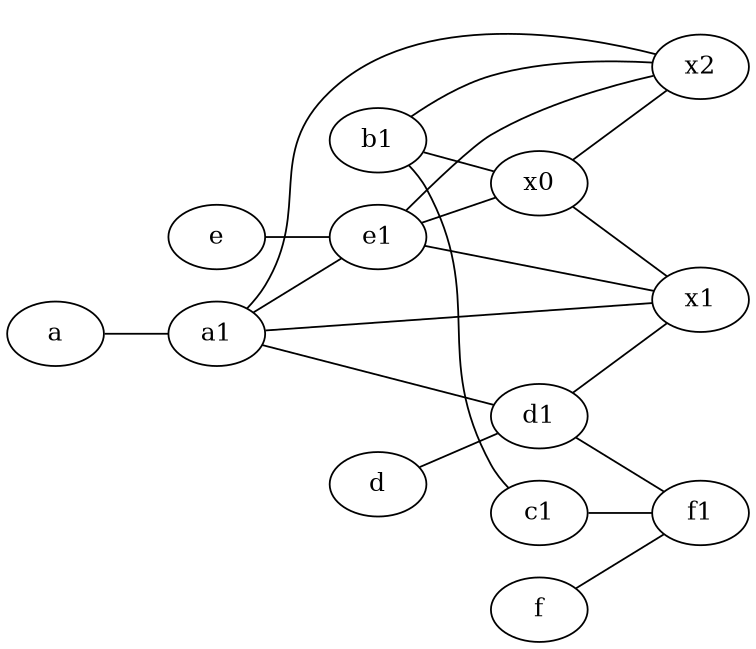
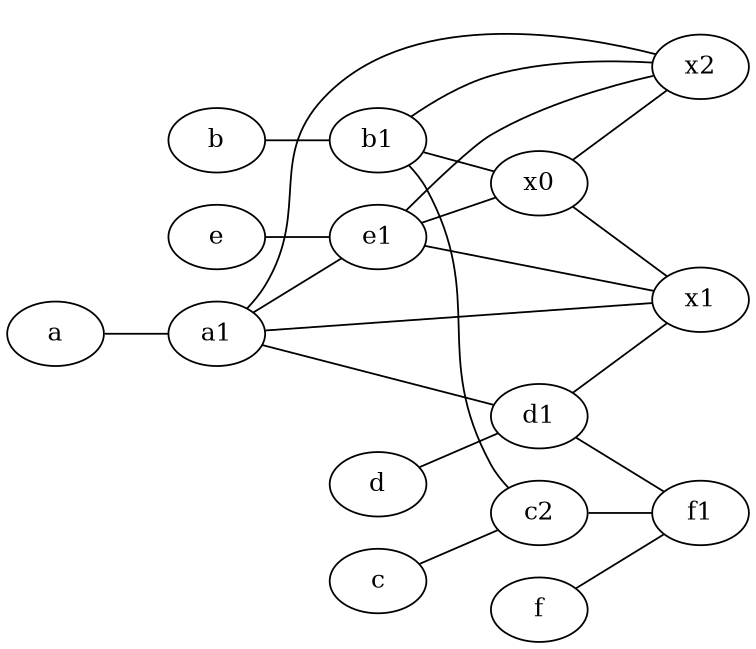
none -> (217, 140)
(539, 513) -> (539, 513)
none -> (378, 581)
